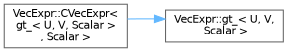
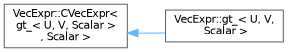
(141, 19) -> (152, 33)
